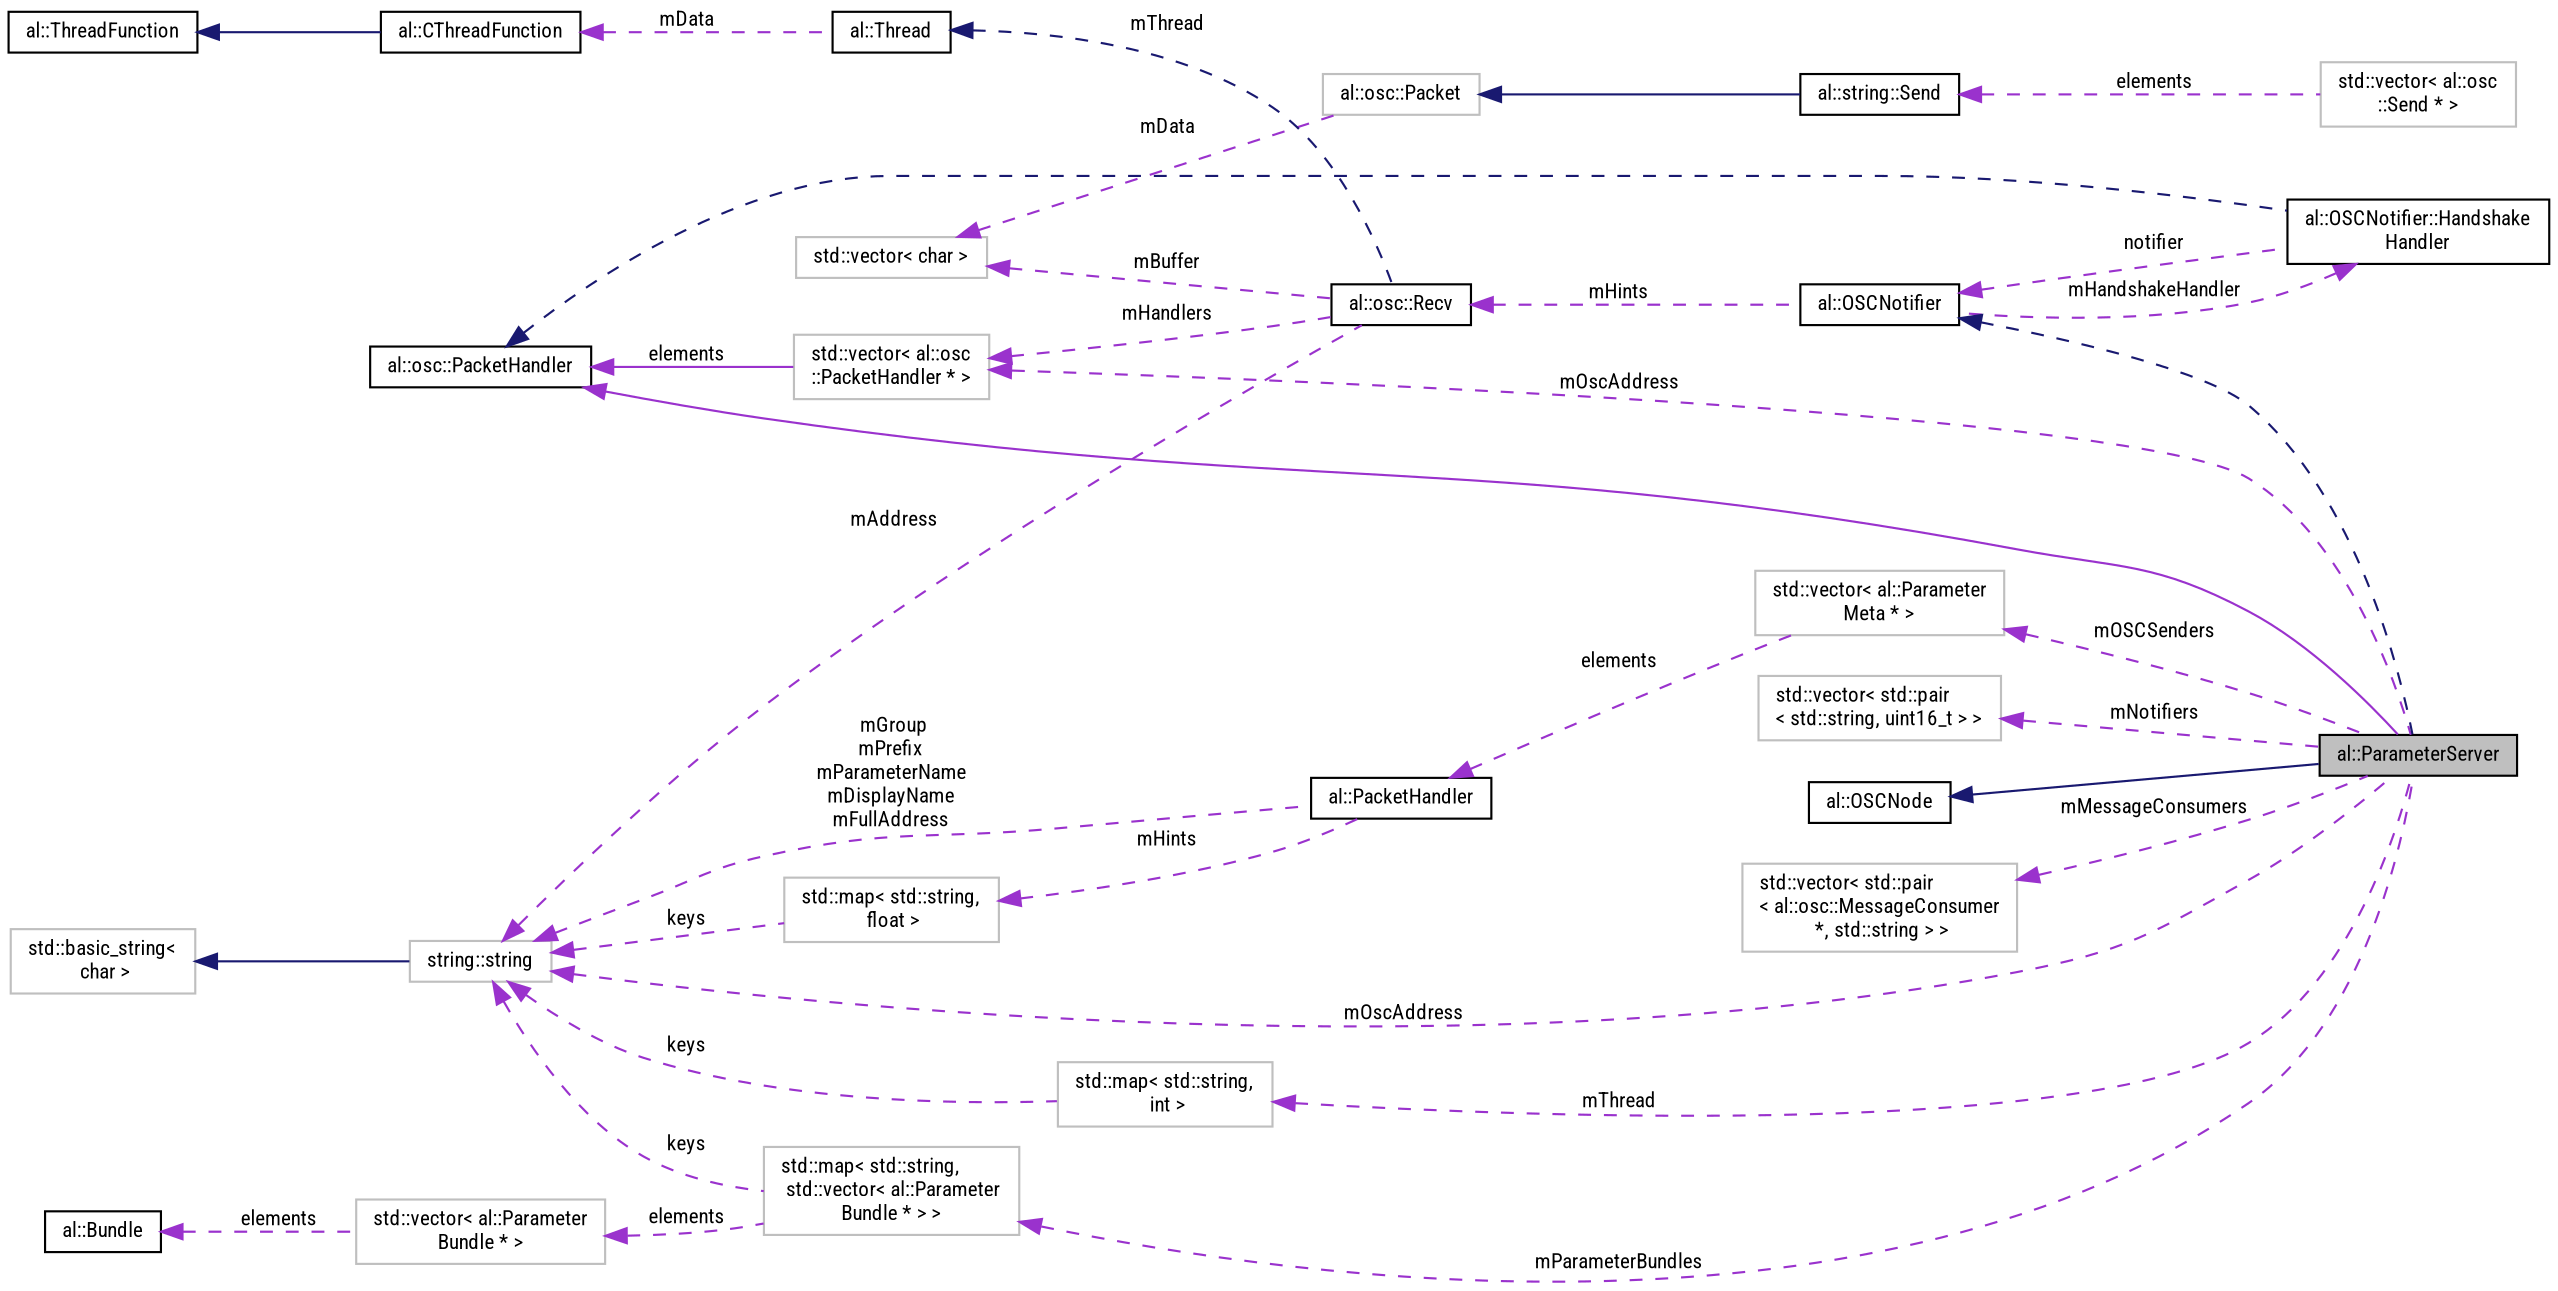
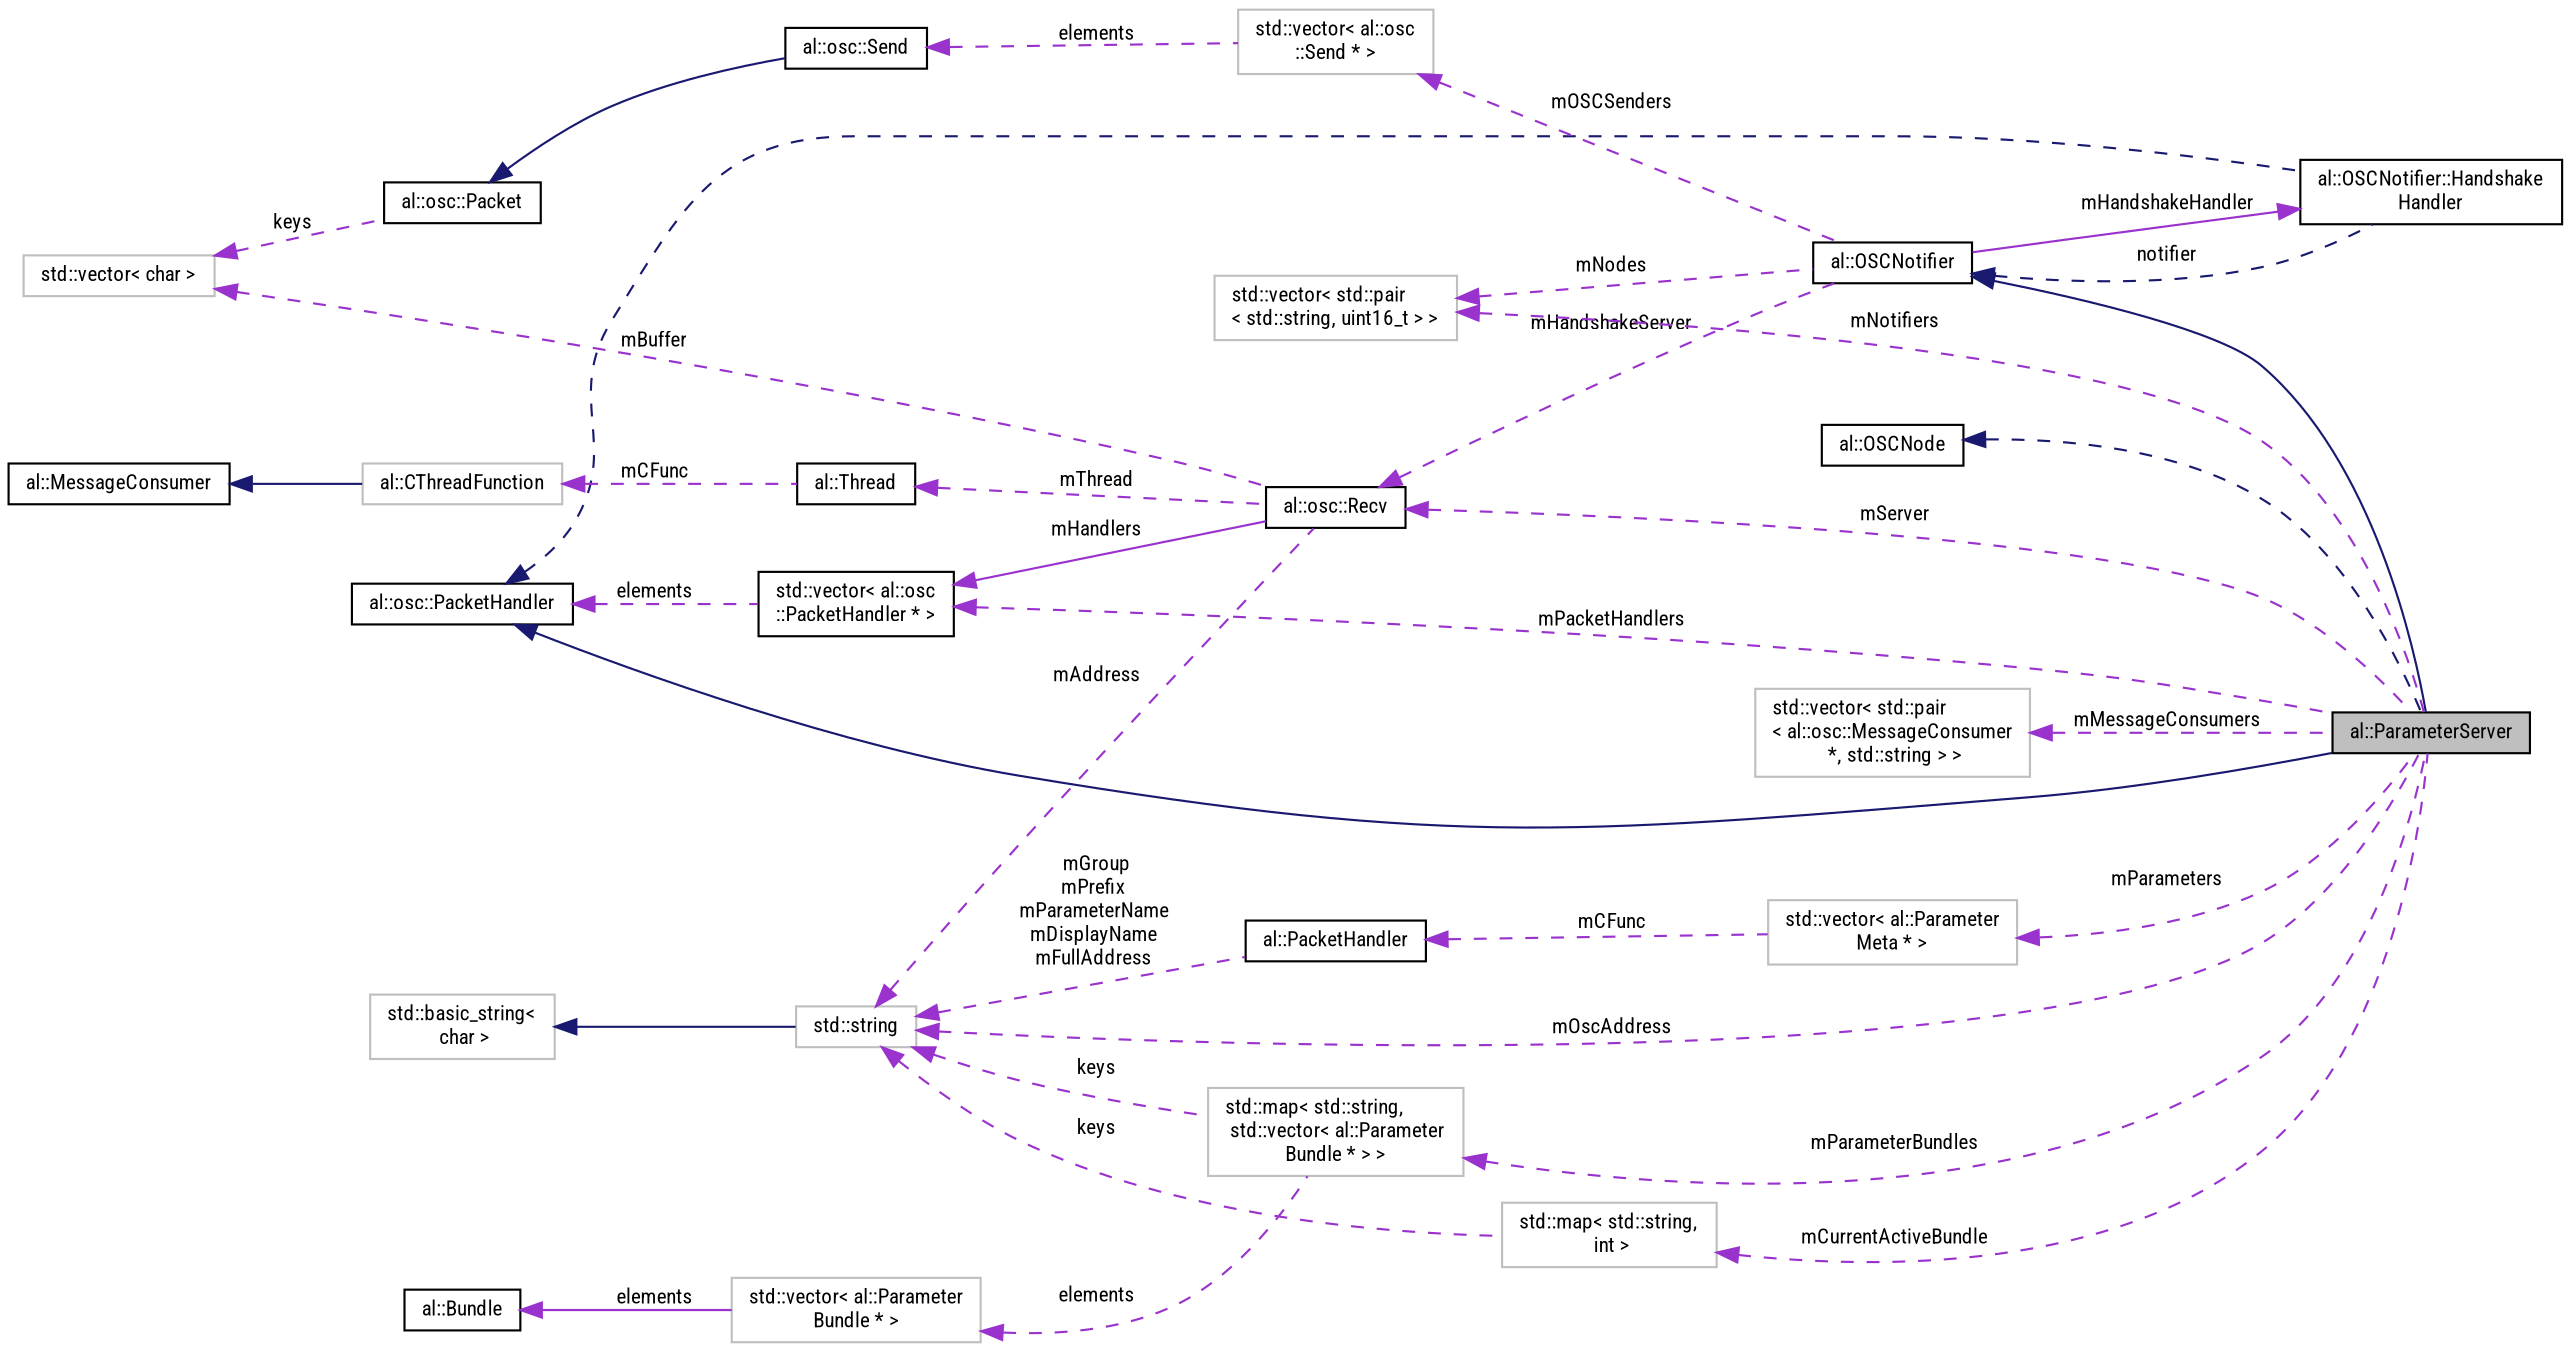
(685, 20) -> (652, 472)
(103, 32) -> (119, 484)
(481, 32) -> (462, 484)
(1230, 83) -> (1102, 496)
(1401, 94) -> (462, 203)
(1880, 94) -> (856, 48)
(1165, 128) -> (291, 223)
none -> (1639, 162)
(2134, 268) -> (2188, 278)
none -> (1646, 283)
(1617, 293) -> (1609, 324)
(2151, 315) -> (2125, 232)
(1171, 339) -> (1121, 551)
(704, 367) -> (676, 604)
(892, 367) -> (856, 604)
(1617, 383) -> (1609, 620)
(2281, 438) -> (2299, 404)
(1528, 484) -> (1423, 825)
none -> (1942, 540)
(2152, 632) -> (2165, 880)
(1617, 662) -> (1609, 923)
(2145, 779) -> (2255, 495)
(892, 910) -> none
(481, 961) -> (856, 1027)
(1617, 1102) -> (1893, 1238)
(269, 1232) -> (637, 1310)
